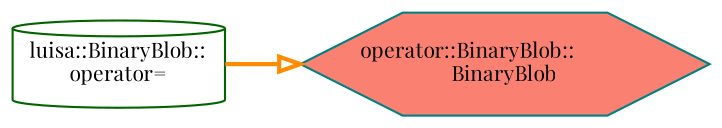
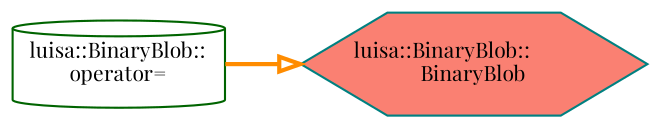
(505, 64) -> (474, 64)
